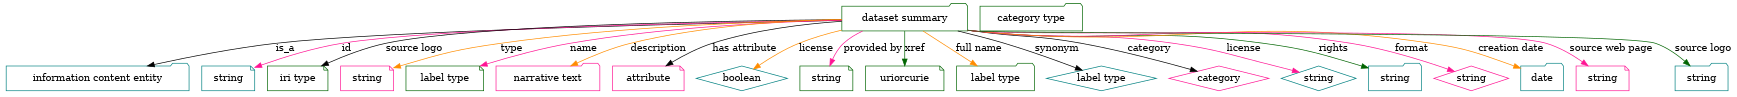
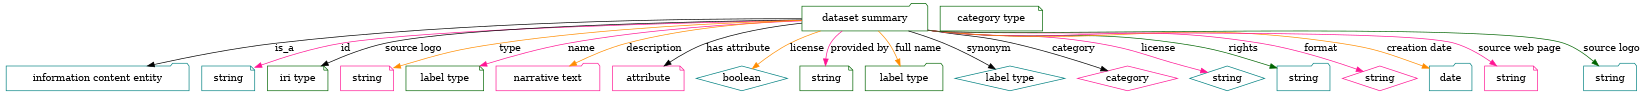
(1031, 19) -> (991, 19)
(905, 78) -> none
